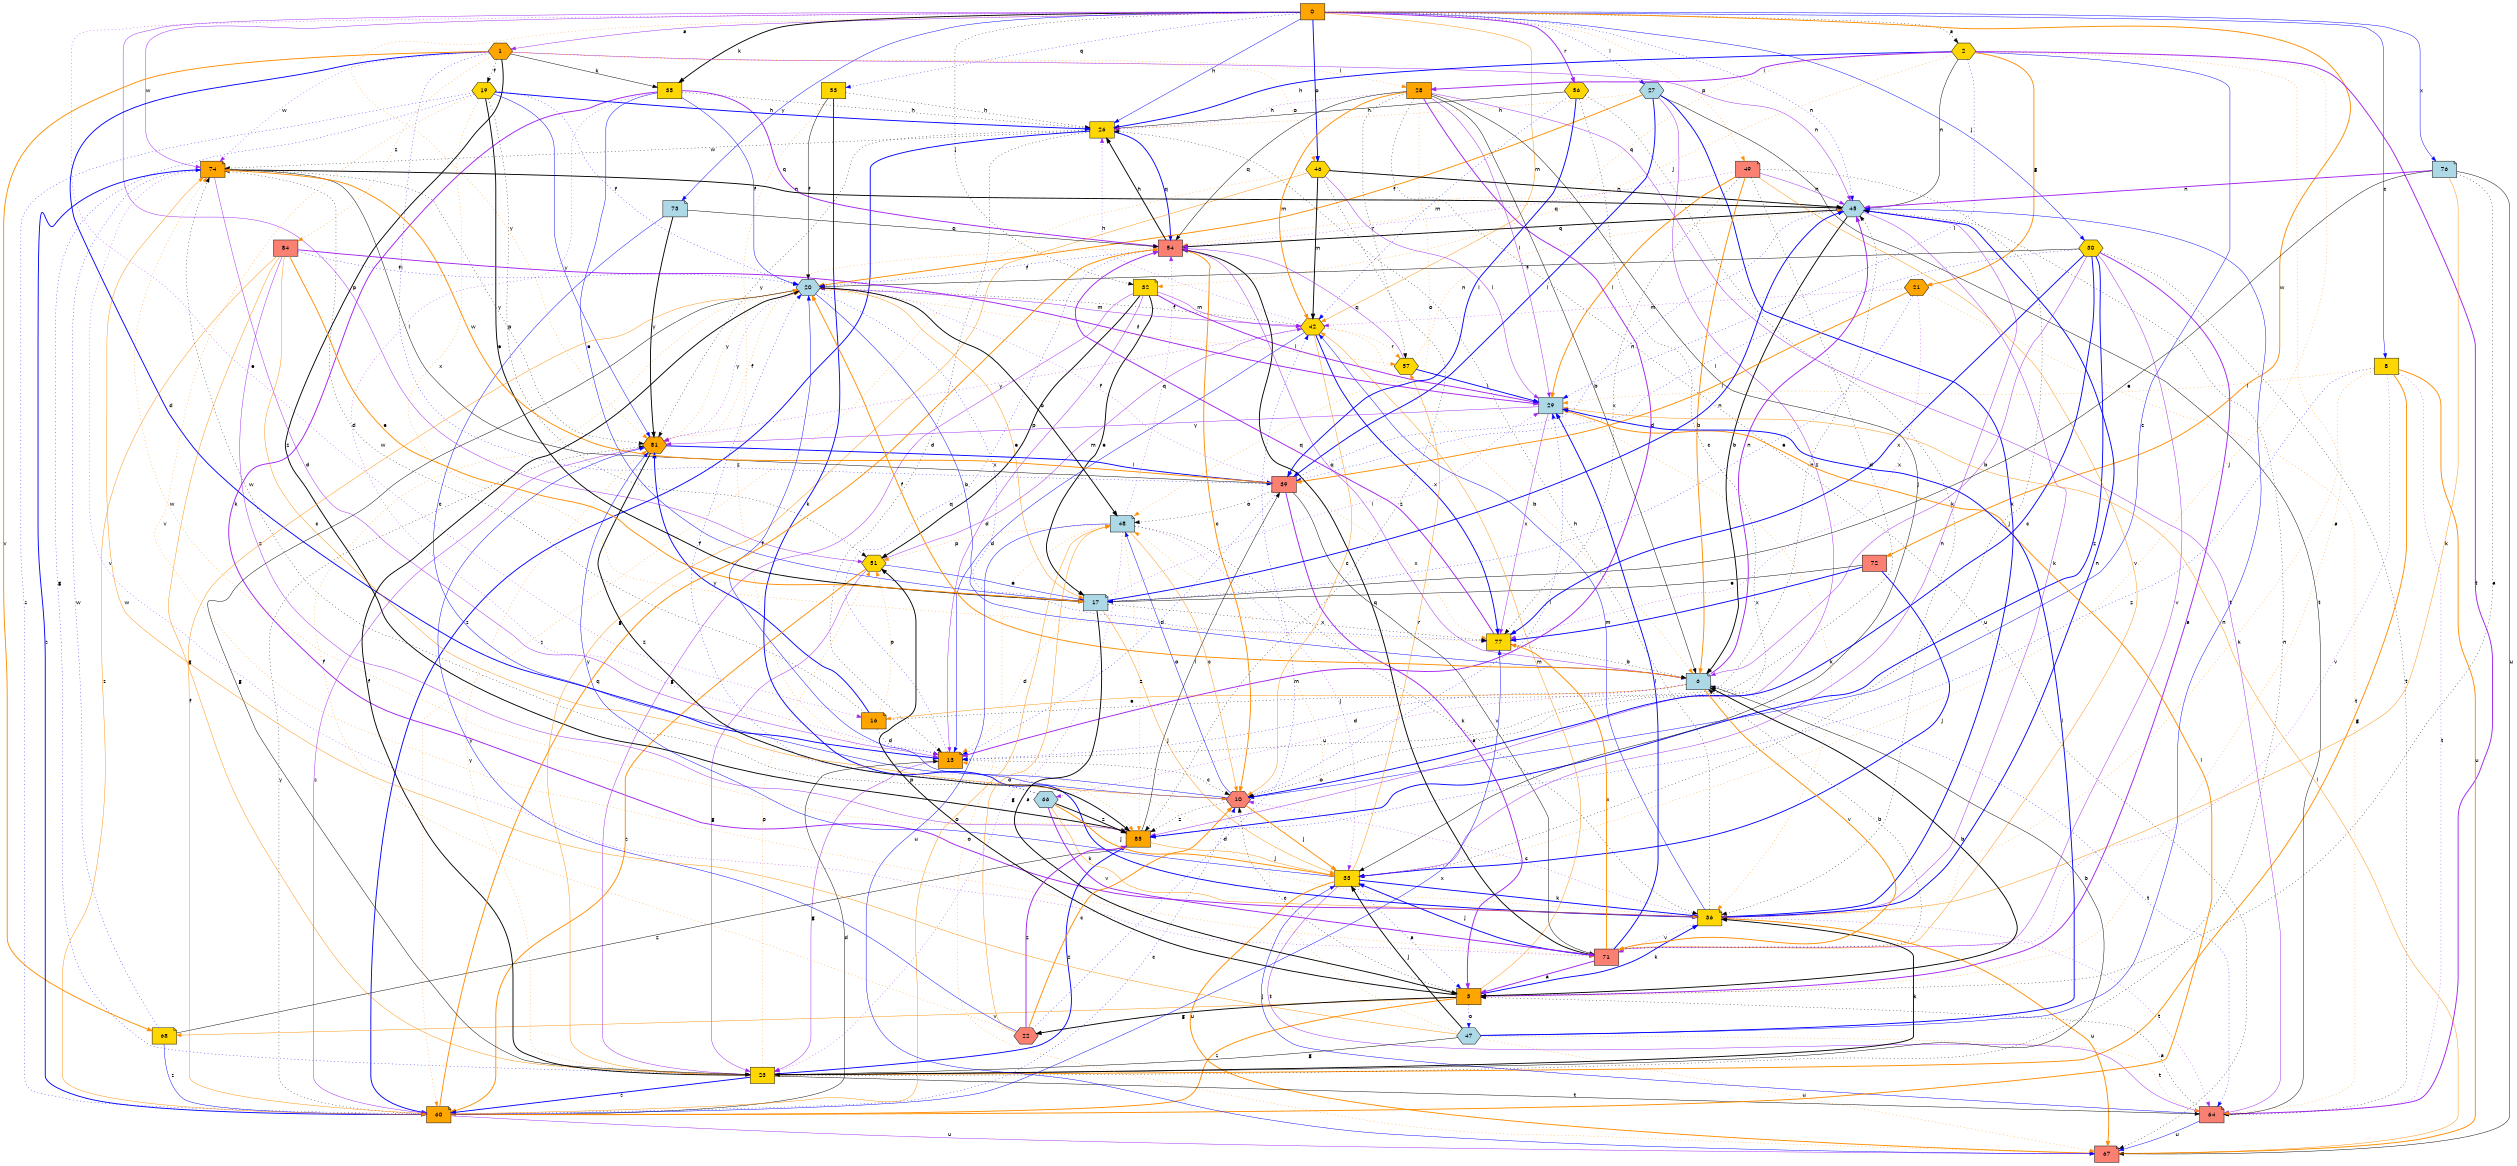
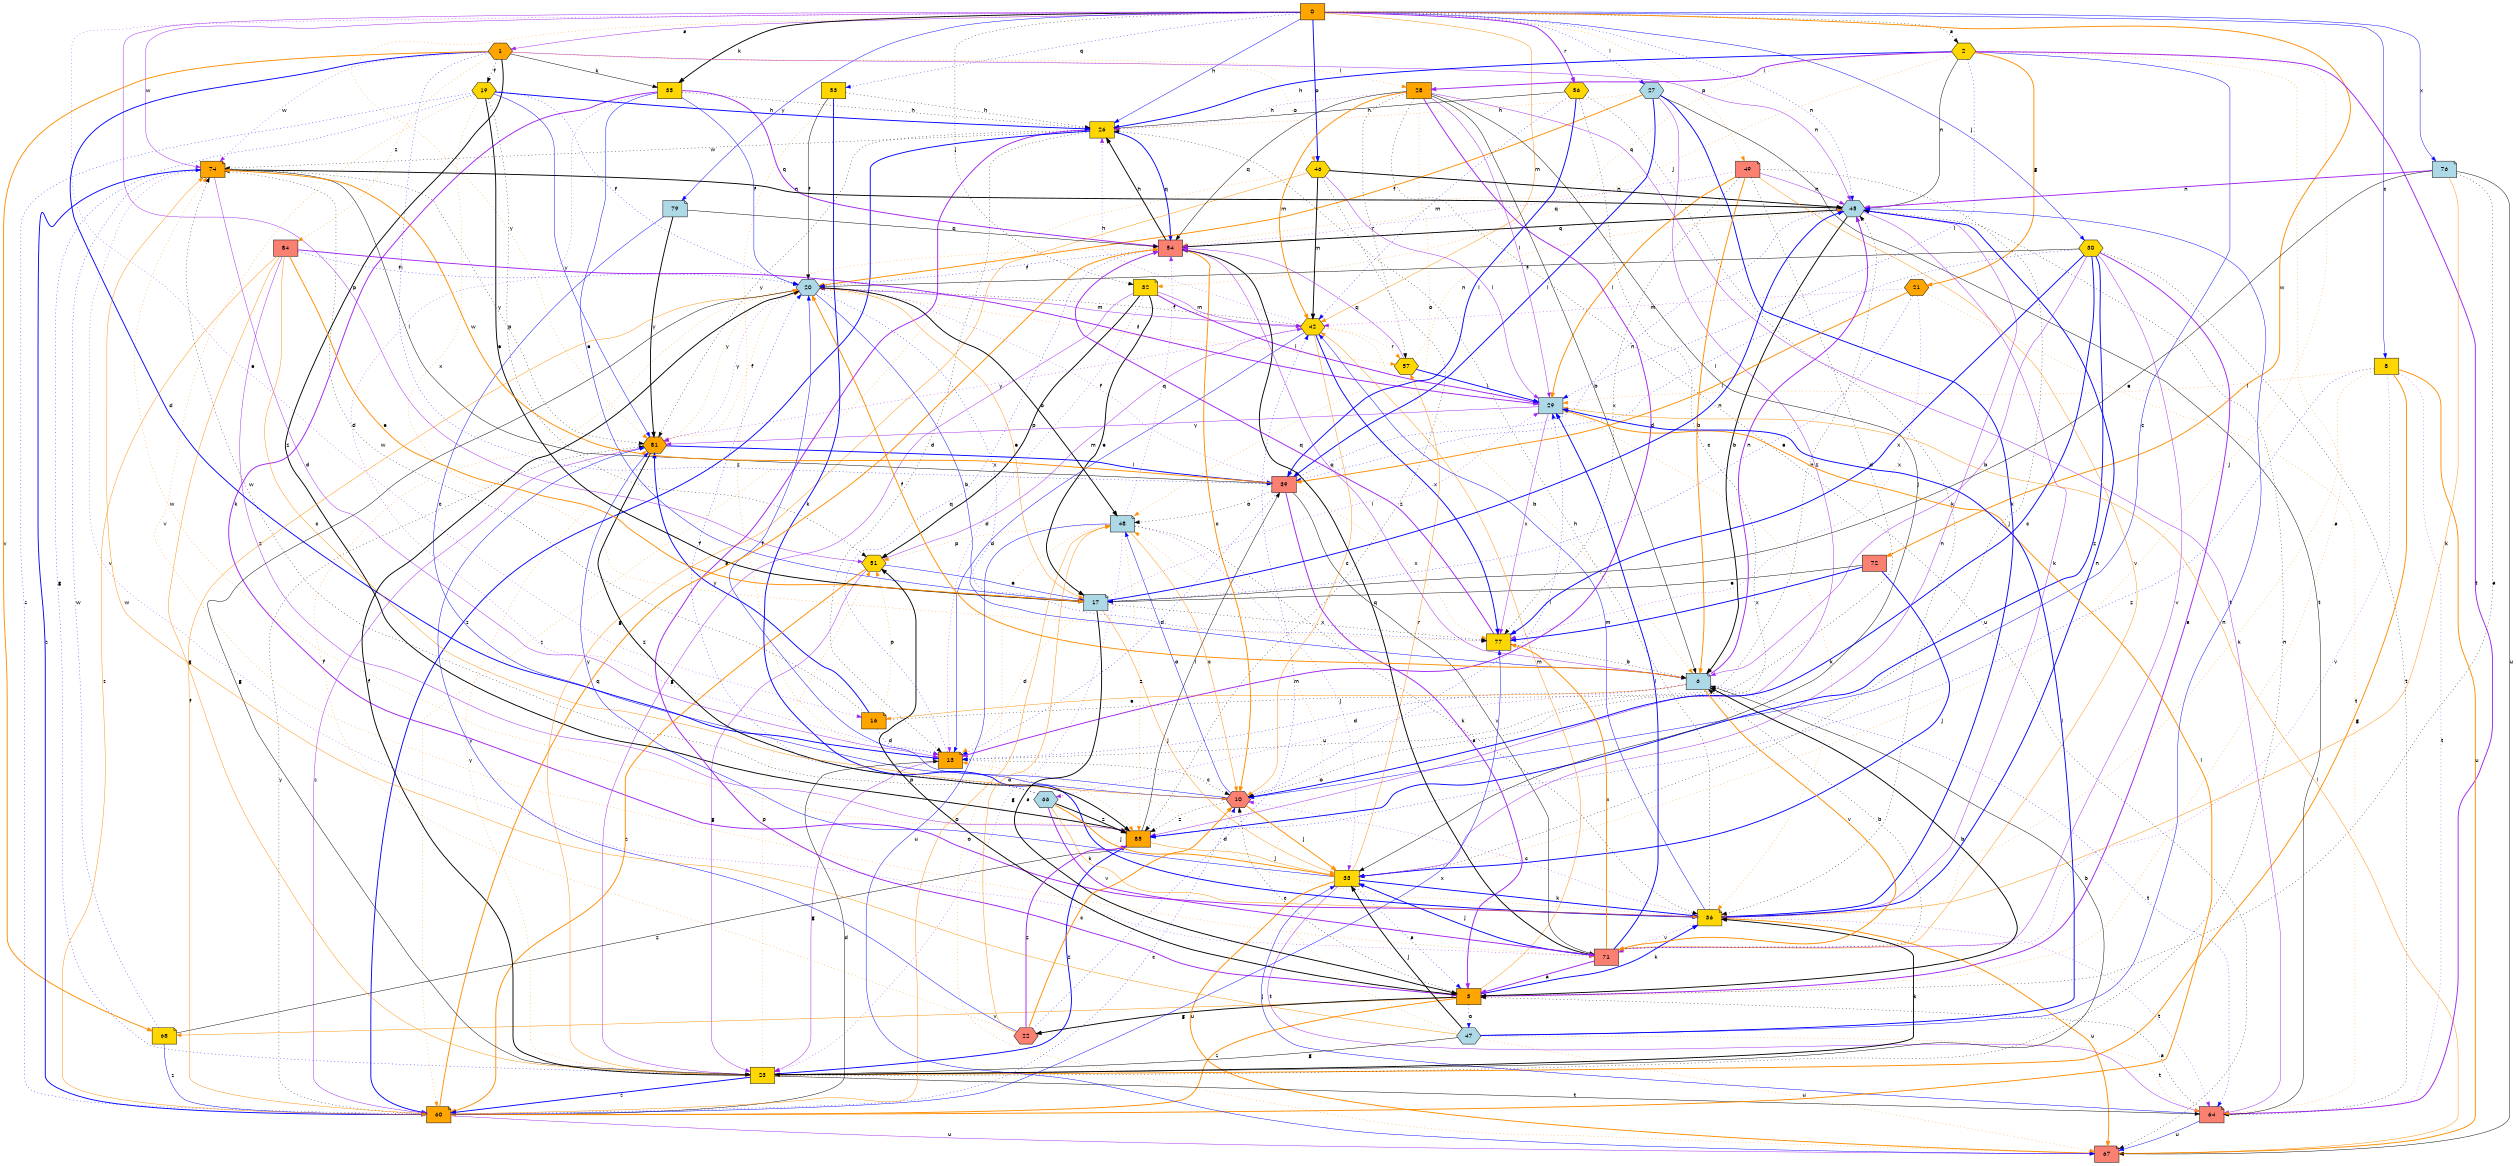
(675, 209) -> (675, 209)
(1002, 491) -> (1002, 491)
none -> (690, 744)
